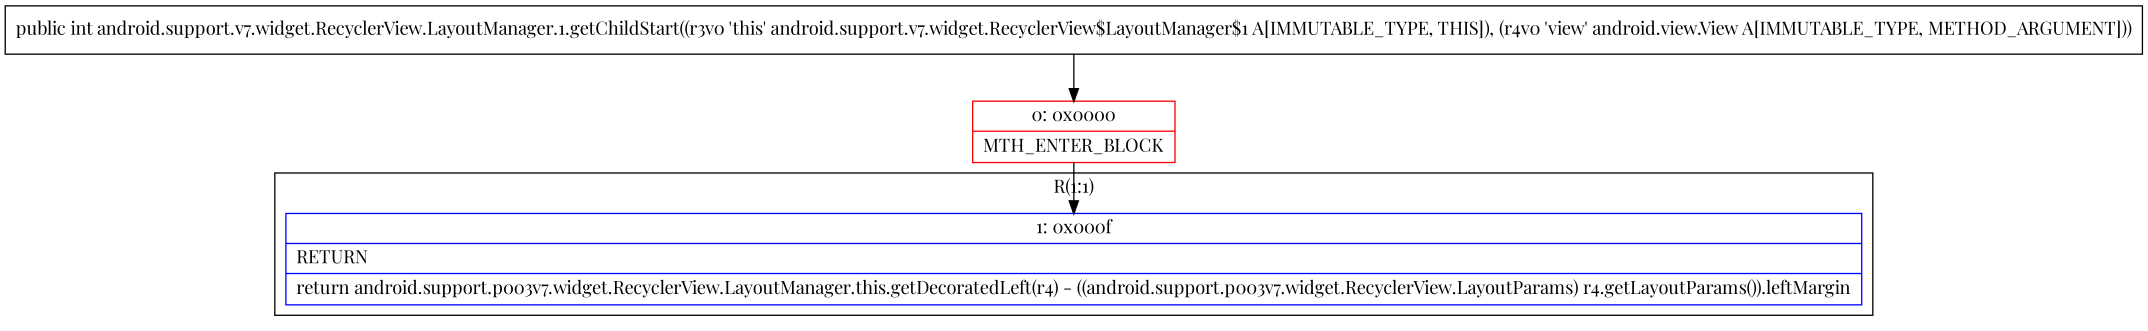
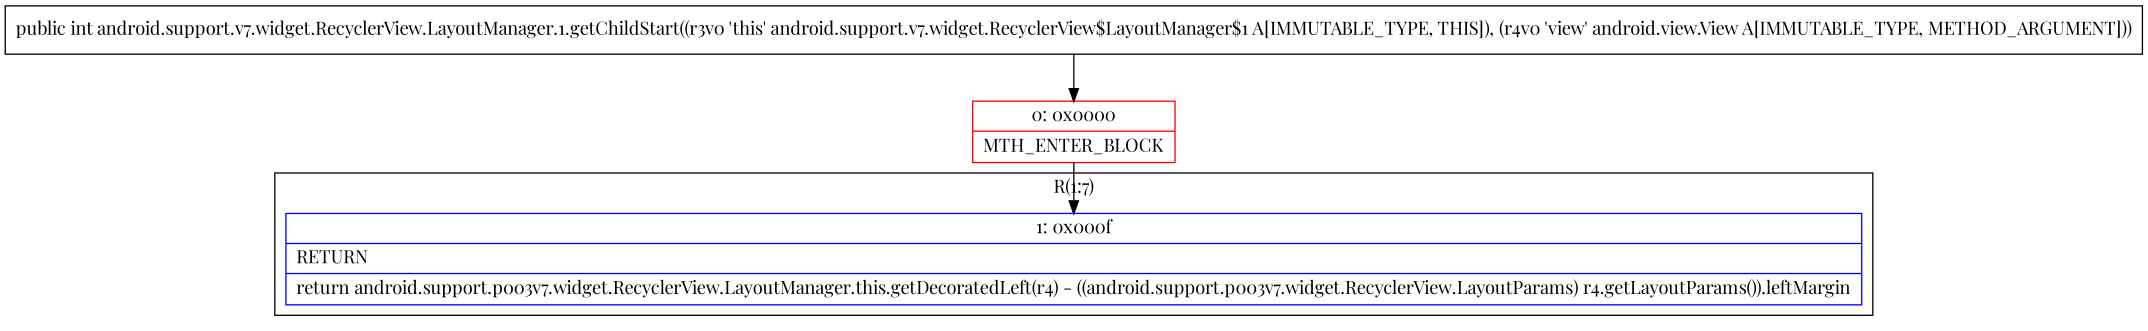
(1074, 188) -> (1074, 188)
